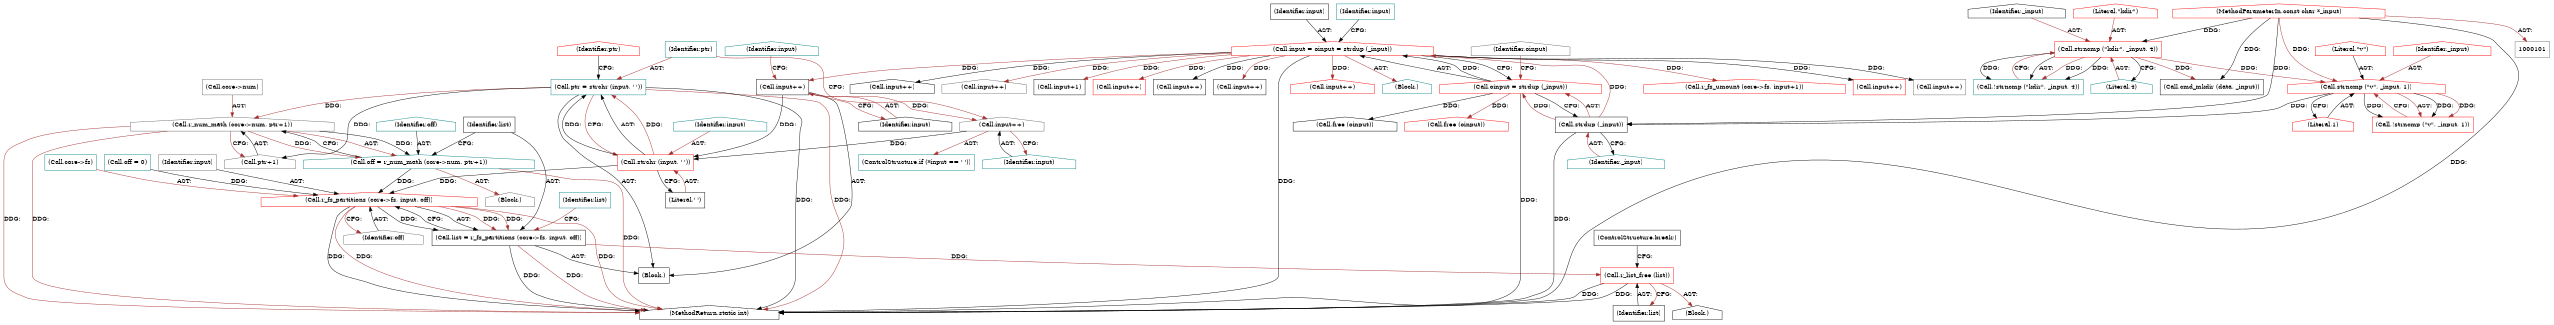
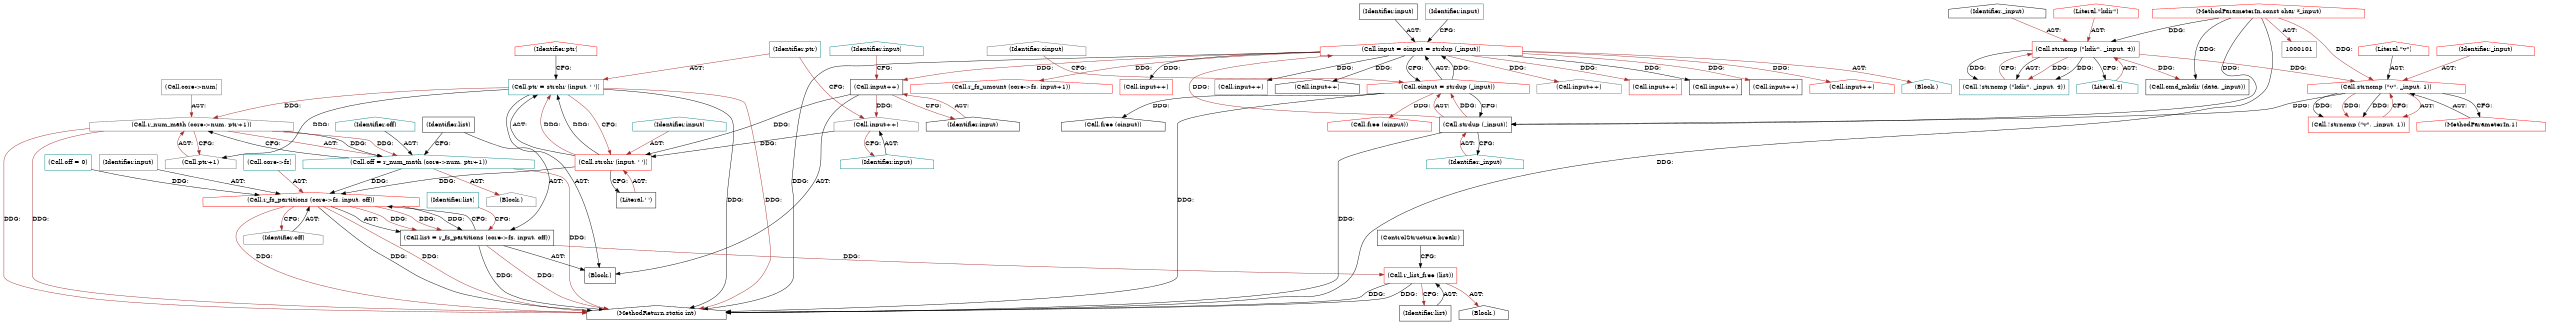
(1060, 87) -> none
(2323, 125) -> (2481, 125)
(253, 144) -> (179, 147)
(916, 162) -> none
